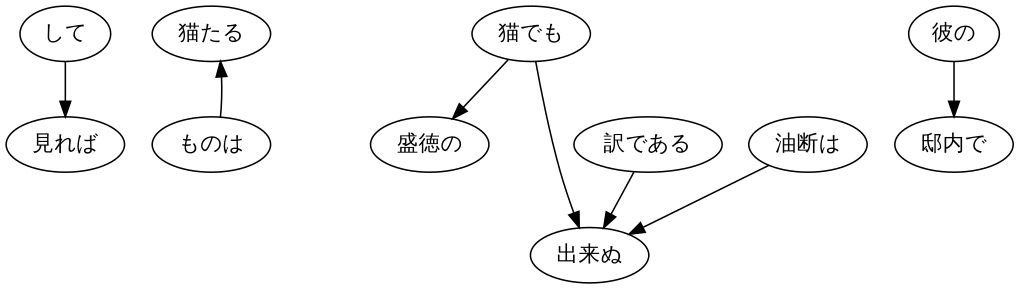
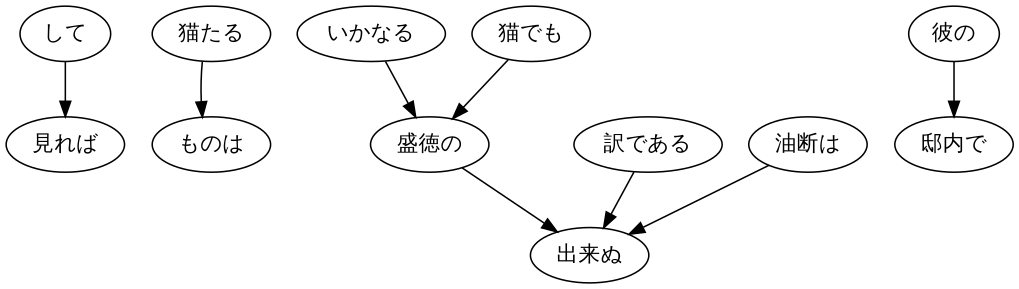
none -> (371, 34)
(222, 97) -> (201, 81)
(552, 138) -> (503, 195)
